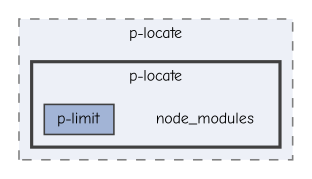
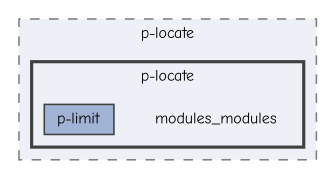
(206, 119) -> (217, 119)
